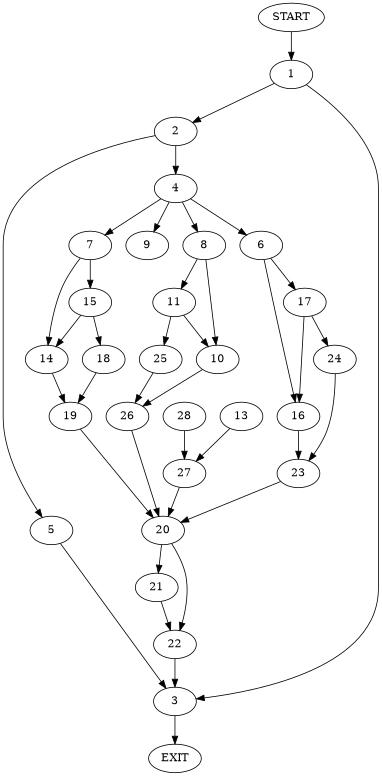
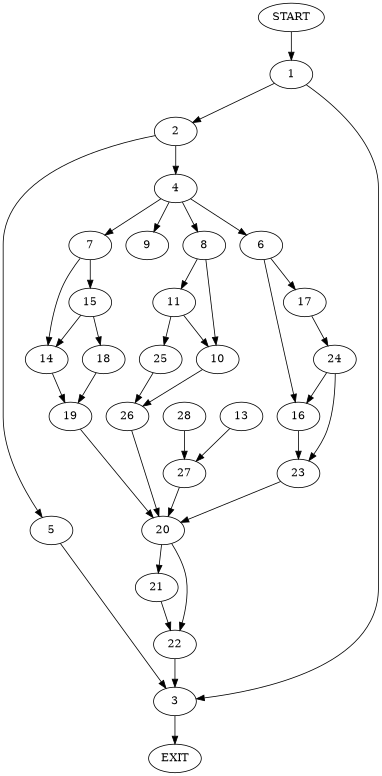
(302, 355) -> (319, 385)
